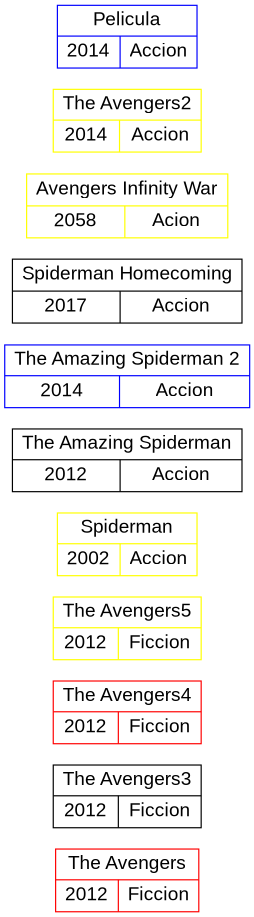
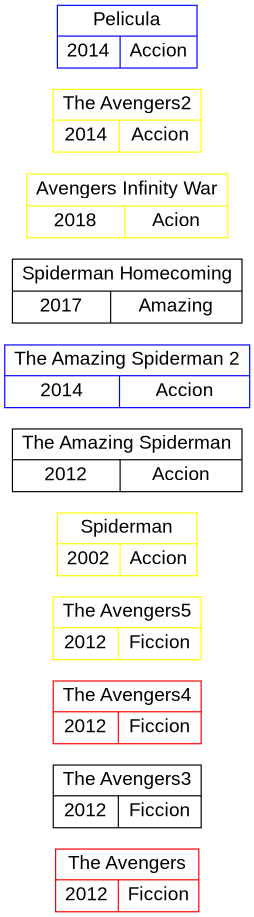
(76, 221) -> (76, 221)
(181, 306) -> (176, 306)
